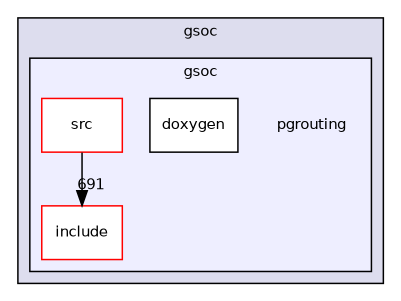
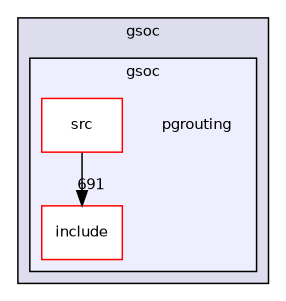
(194, 125) -> none
